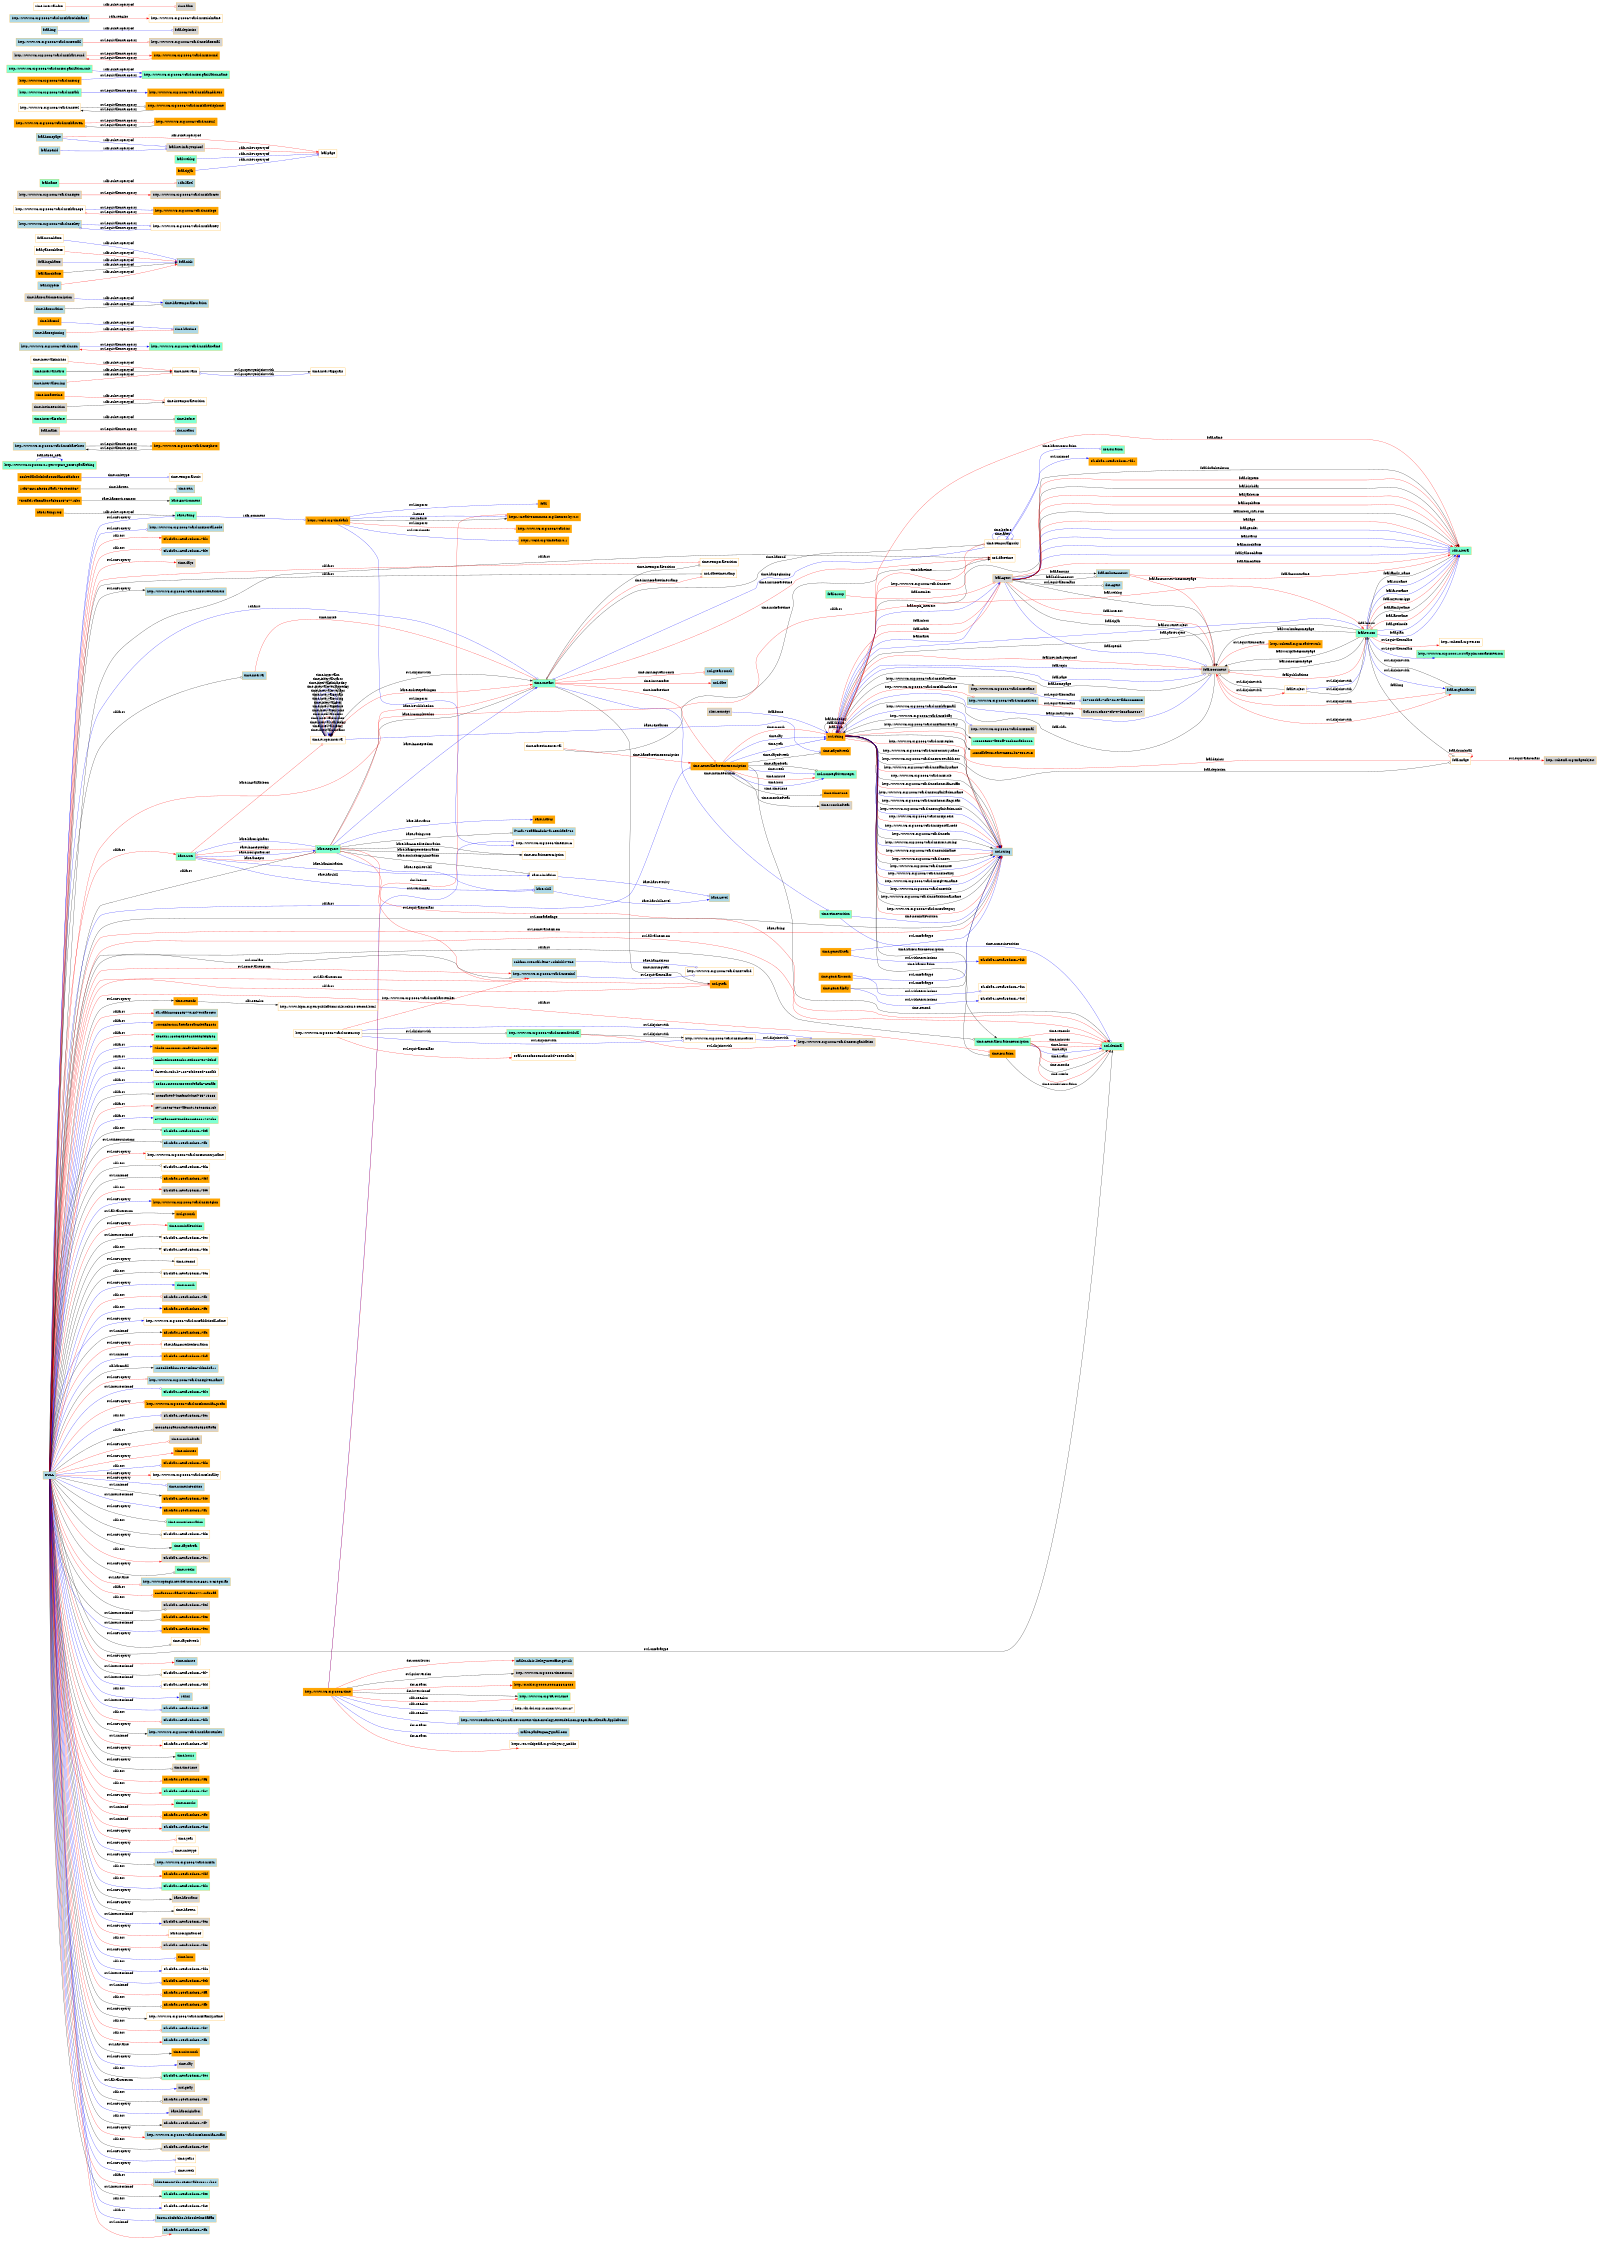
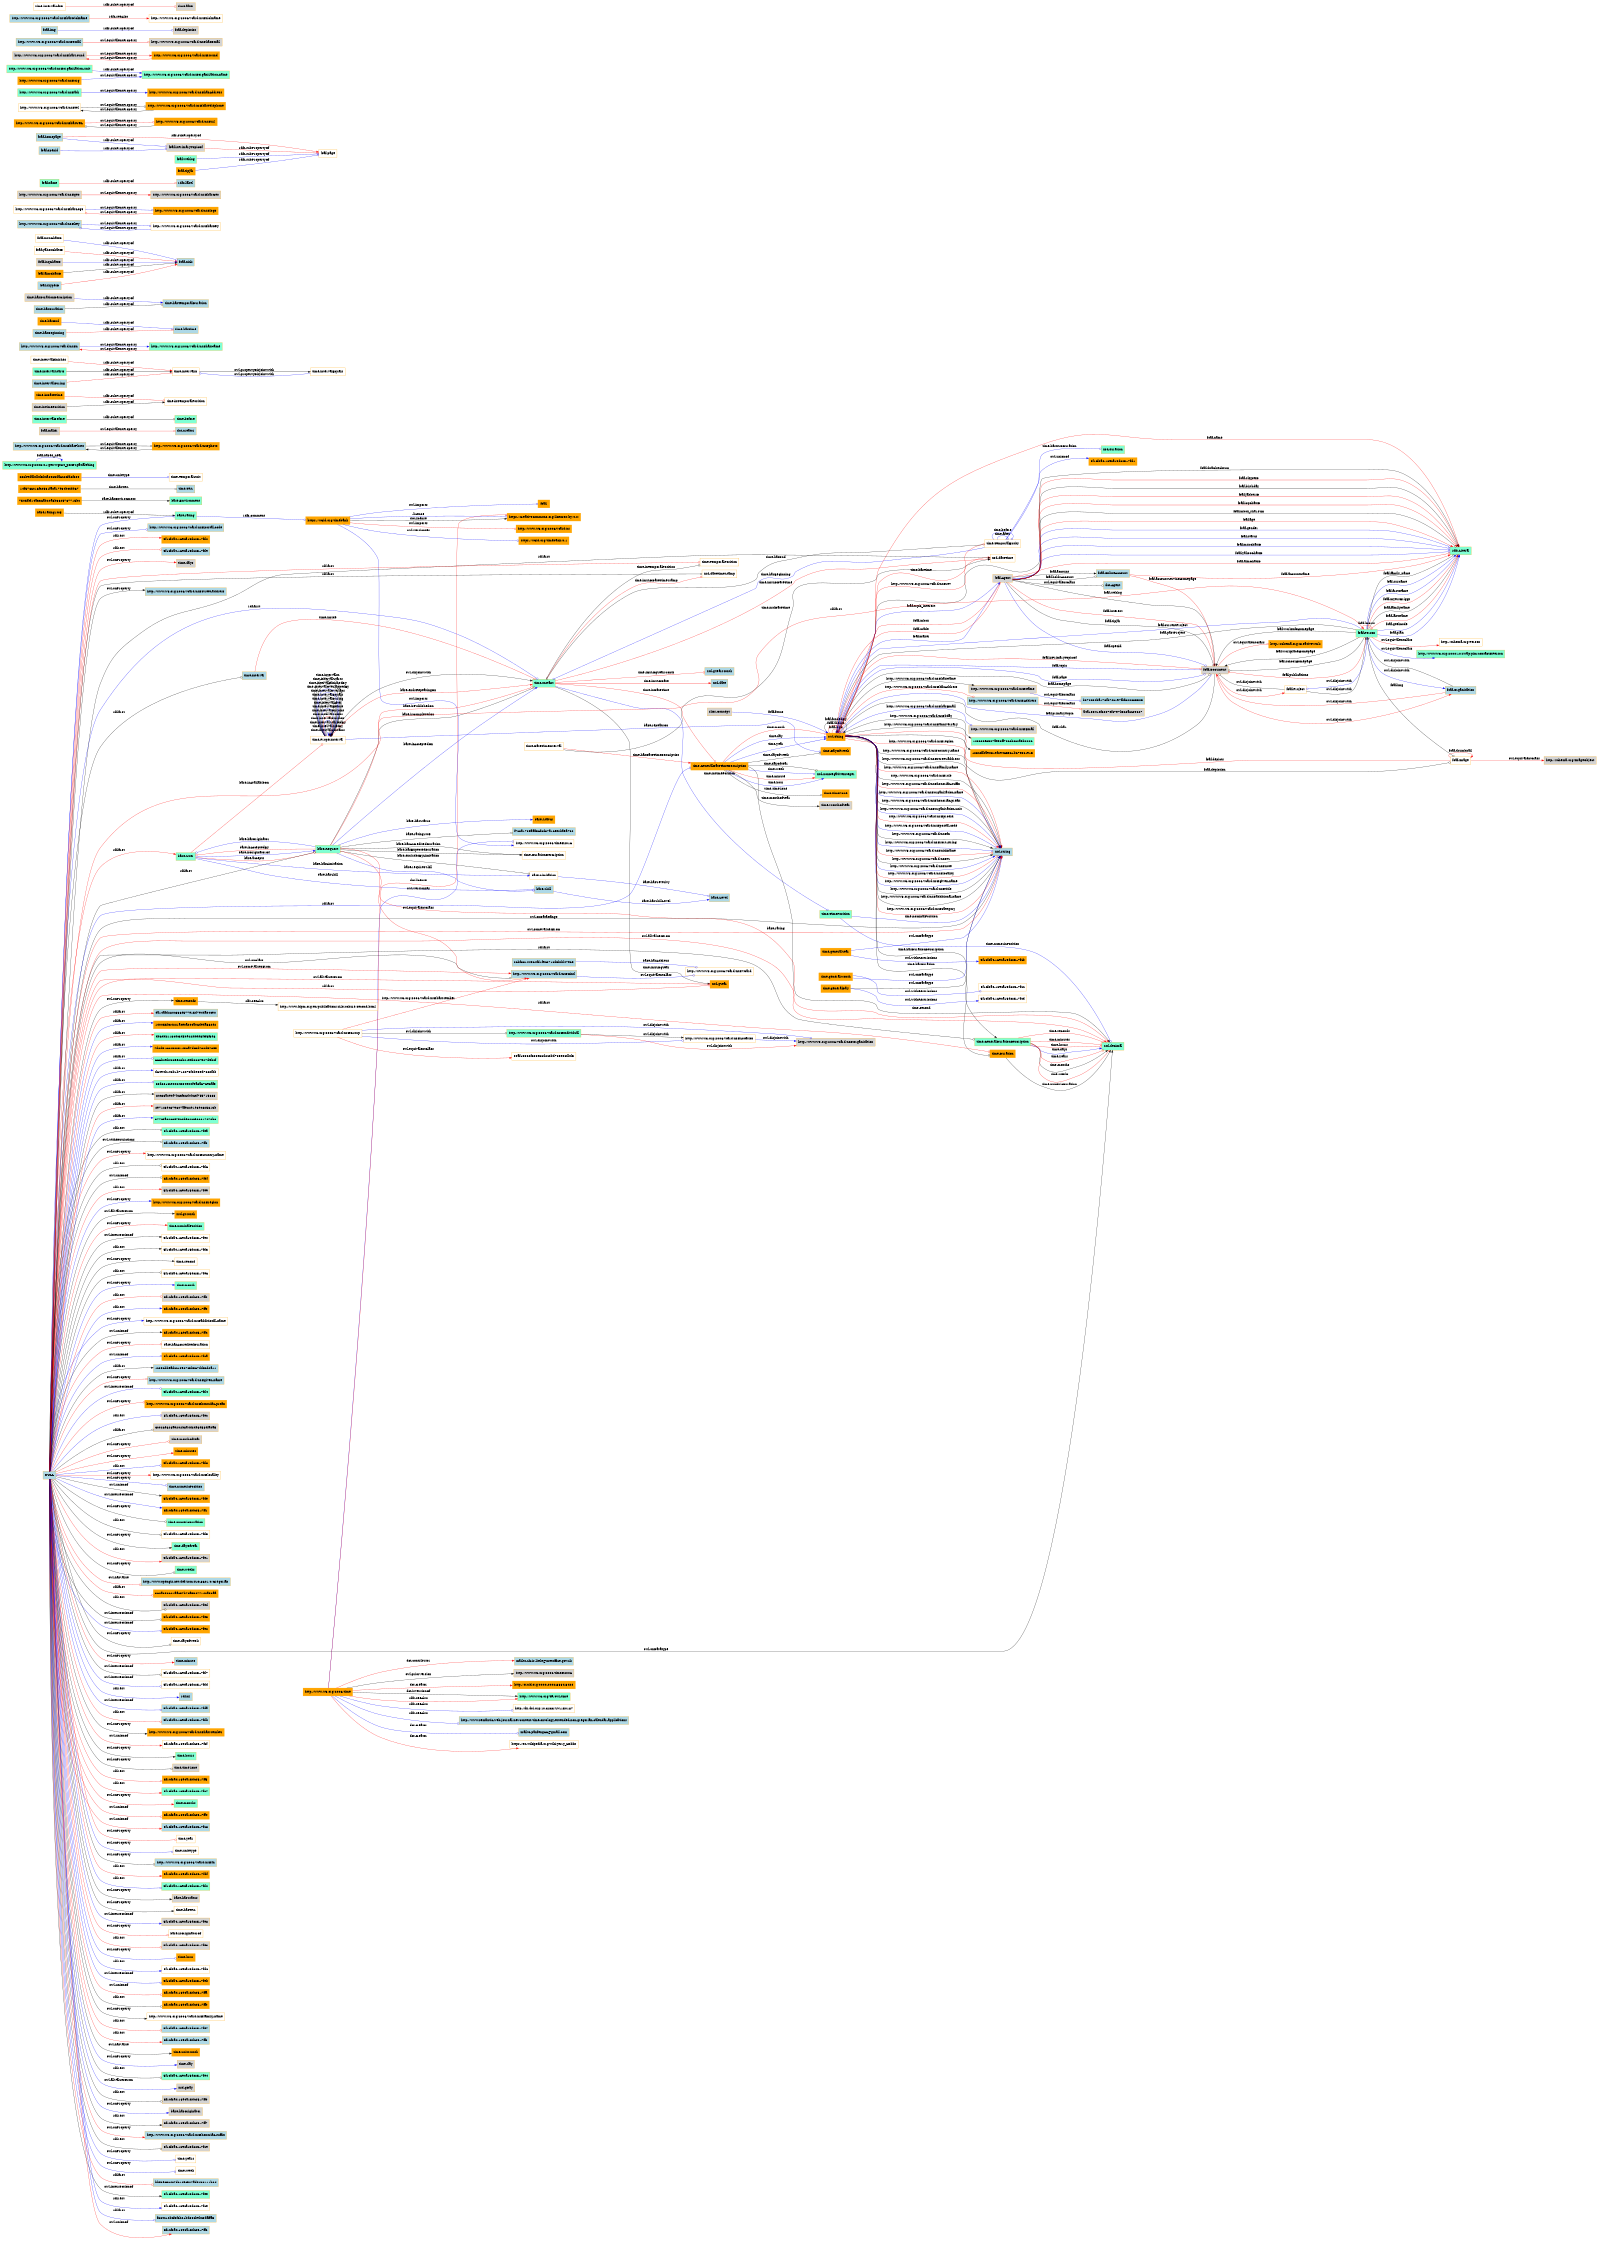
(836, 594) -> none
(119, 1366) -> (119, 1366)
(186, 1732) -> (186, 1732)
